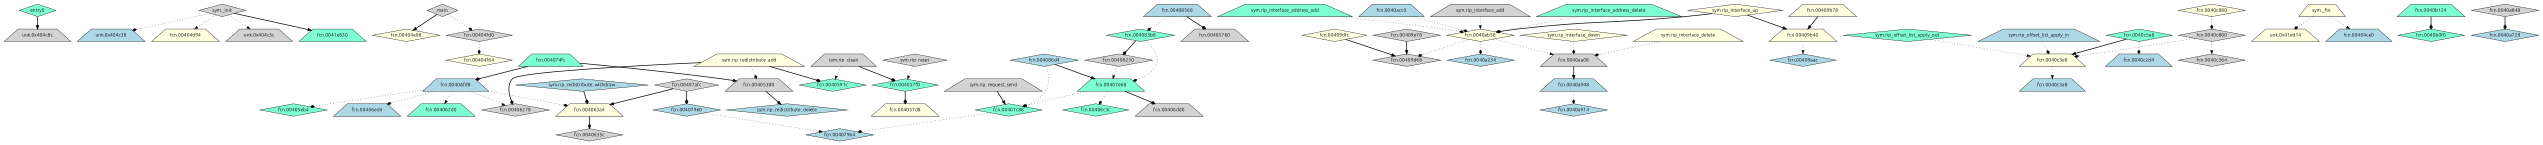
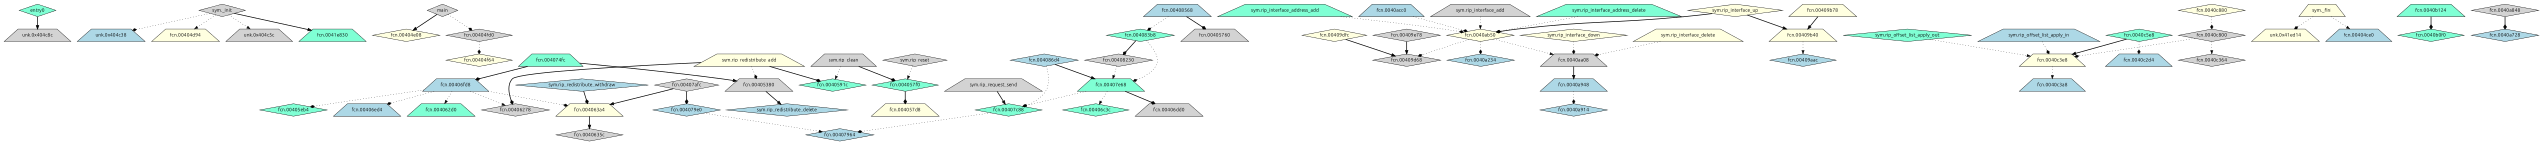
(1104, 96) -> (1104, 96)
